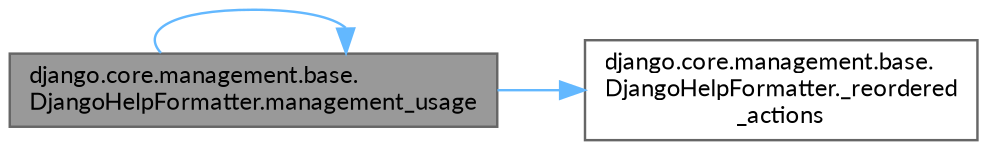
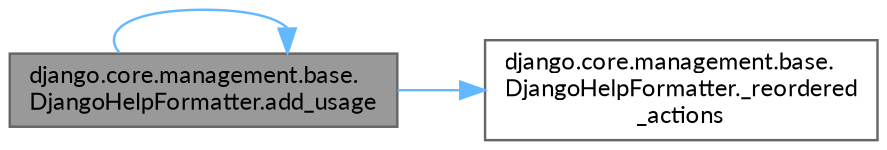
(254, 90) -> (204, 90)
